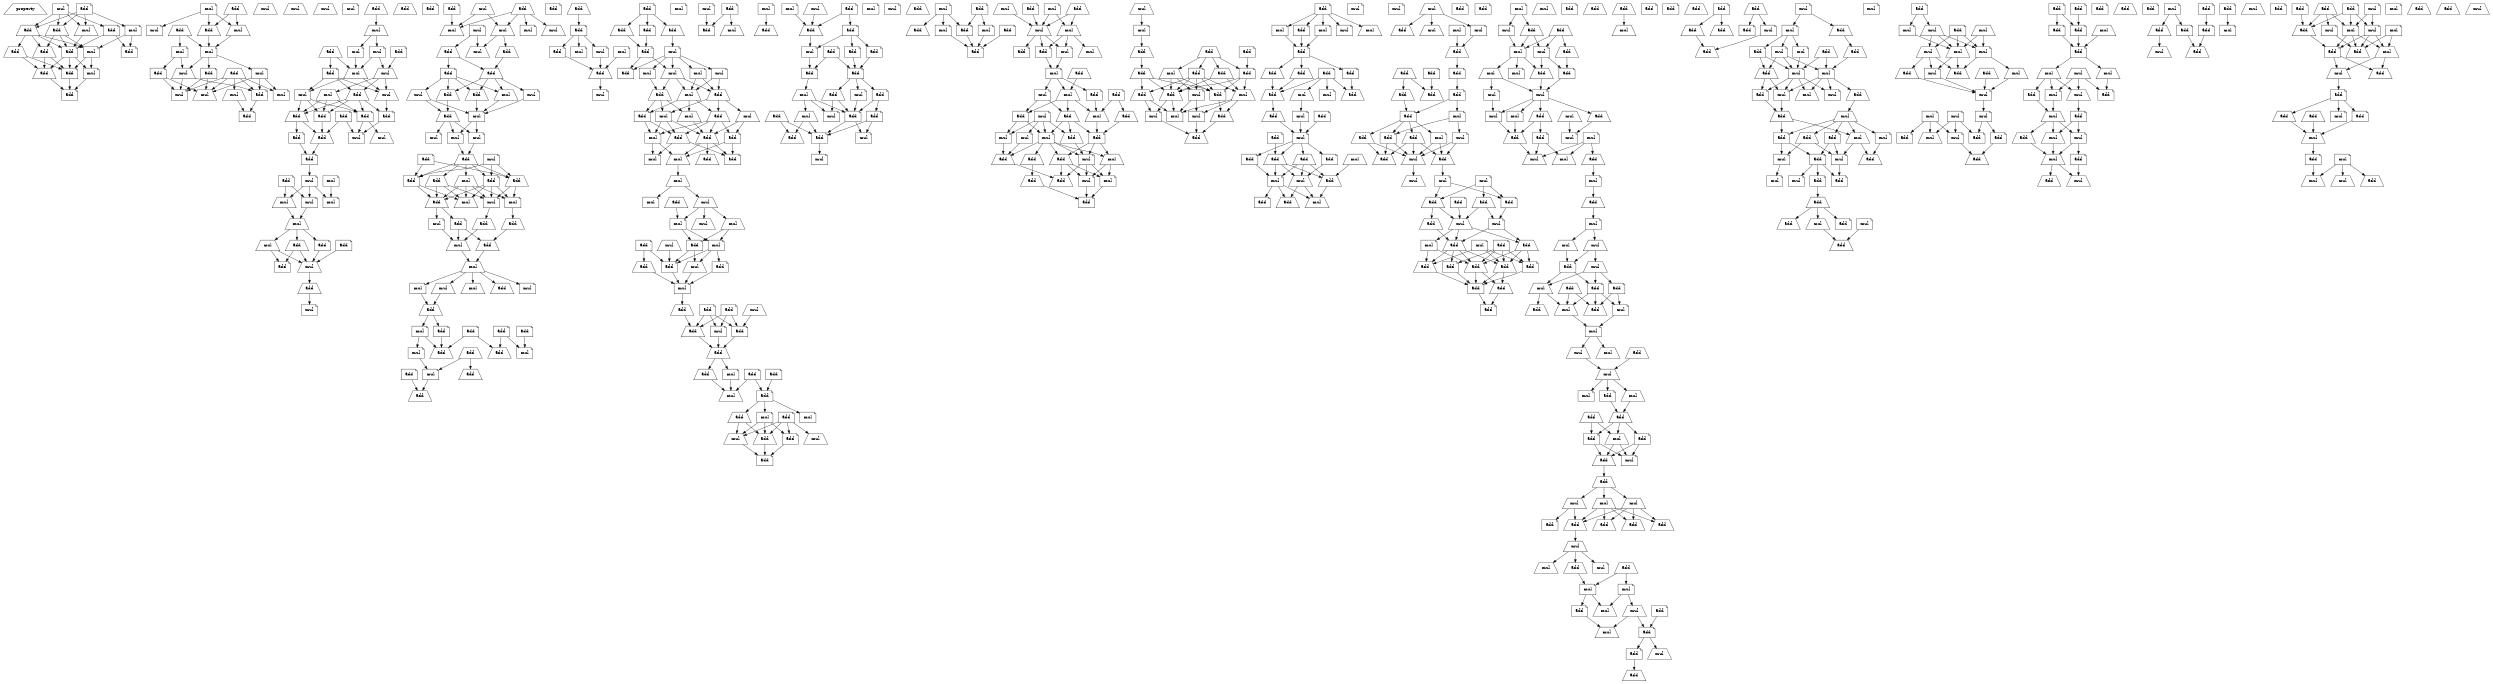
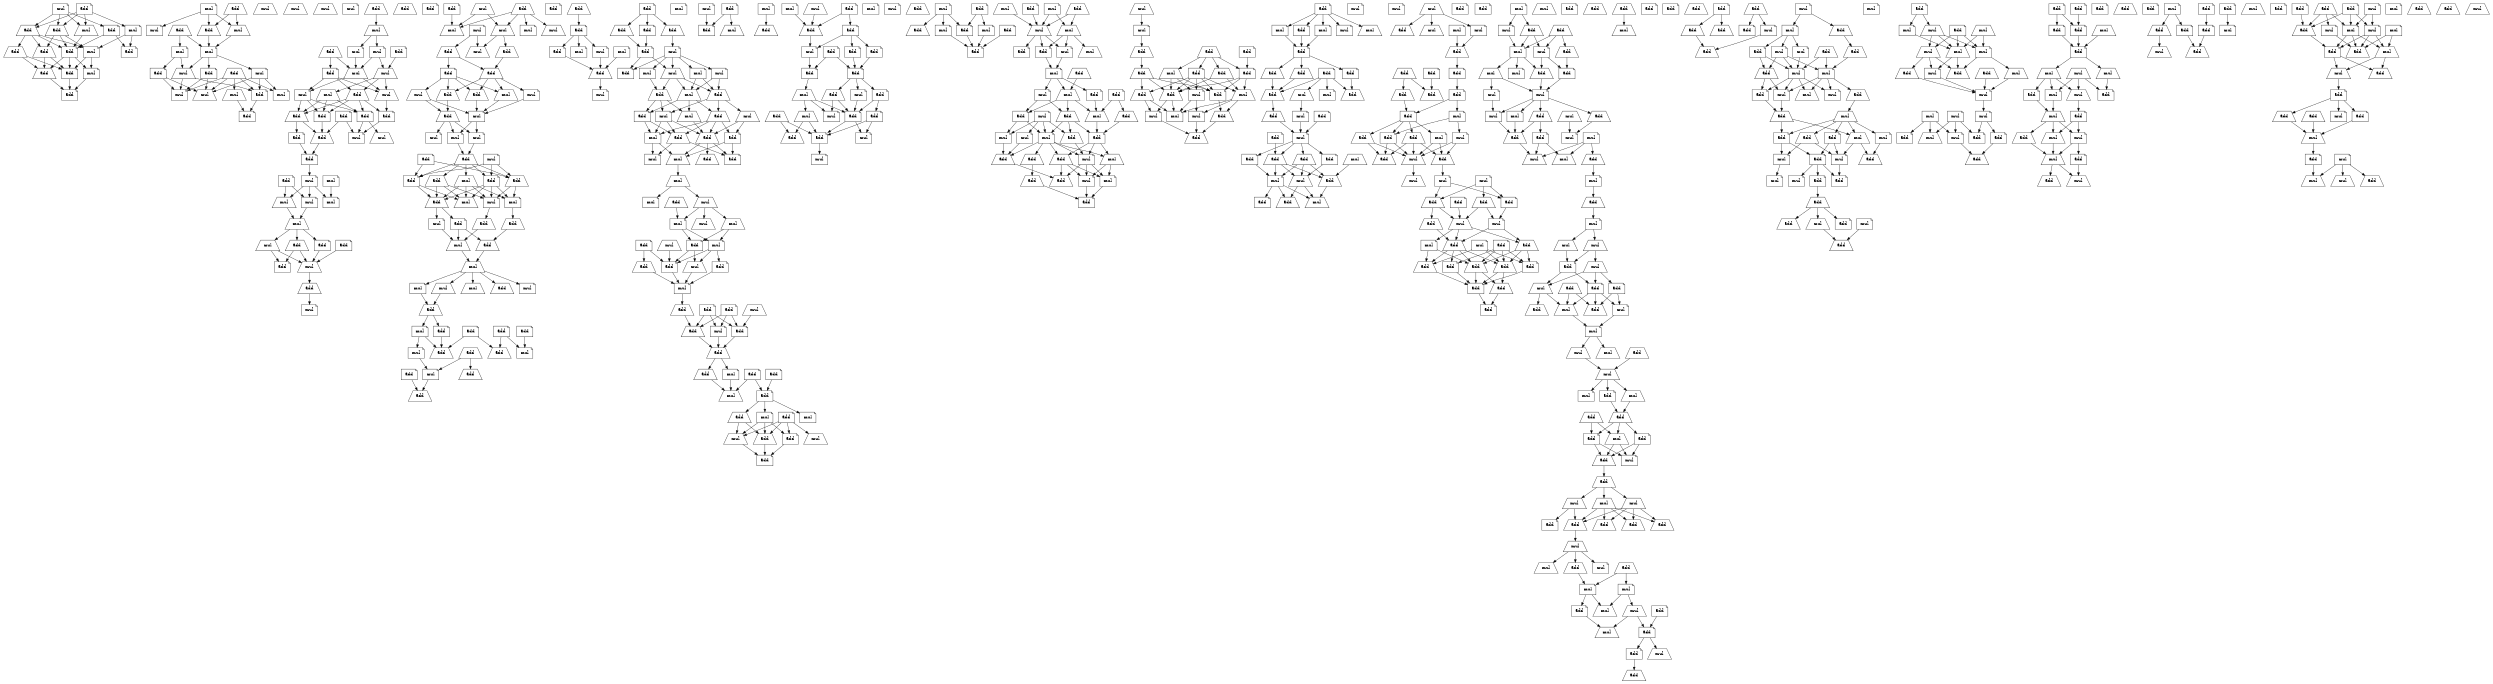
(26, 9) -> none
